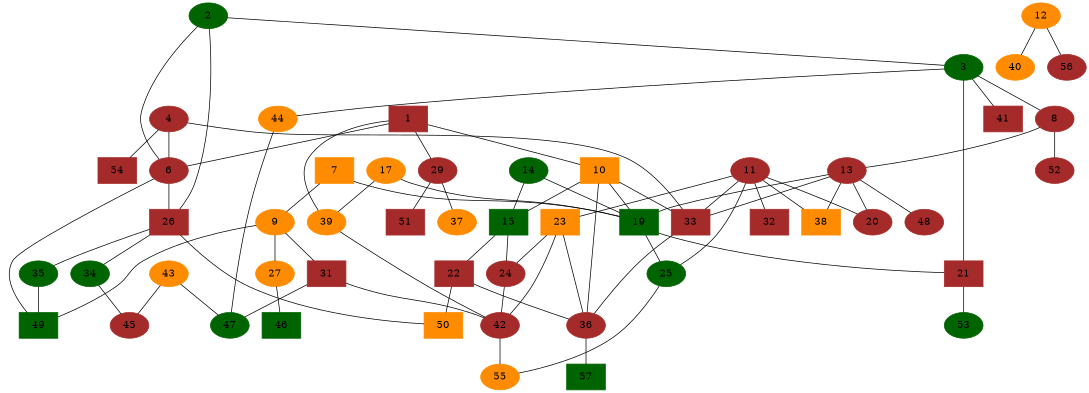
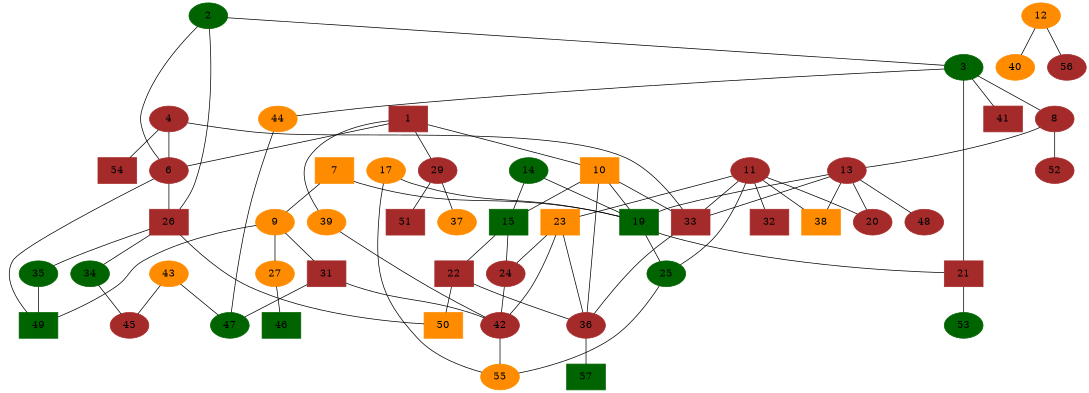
(356, 196) -> (390, 301)
